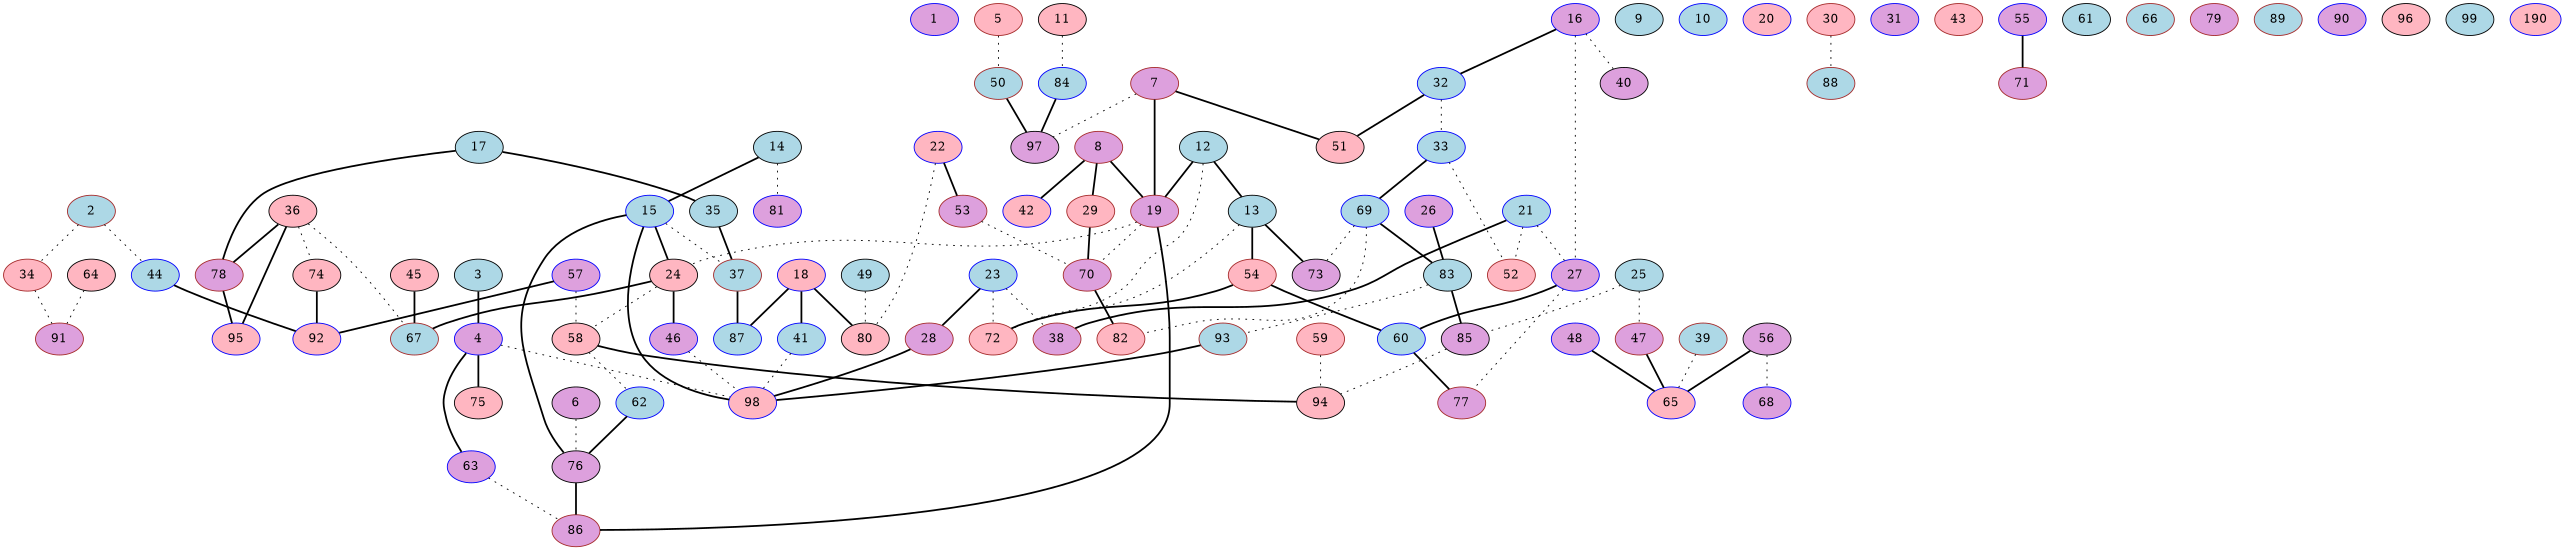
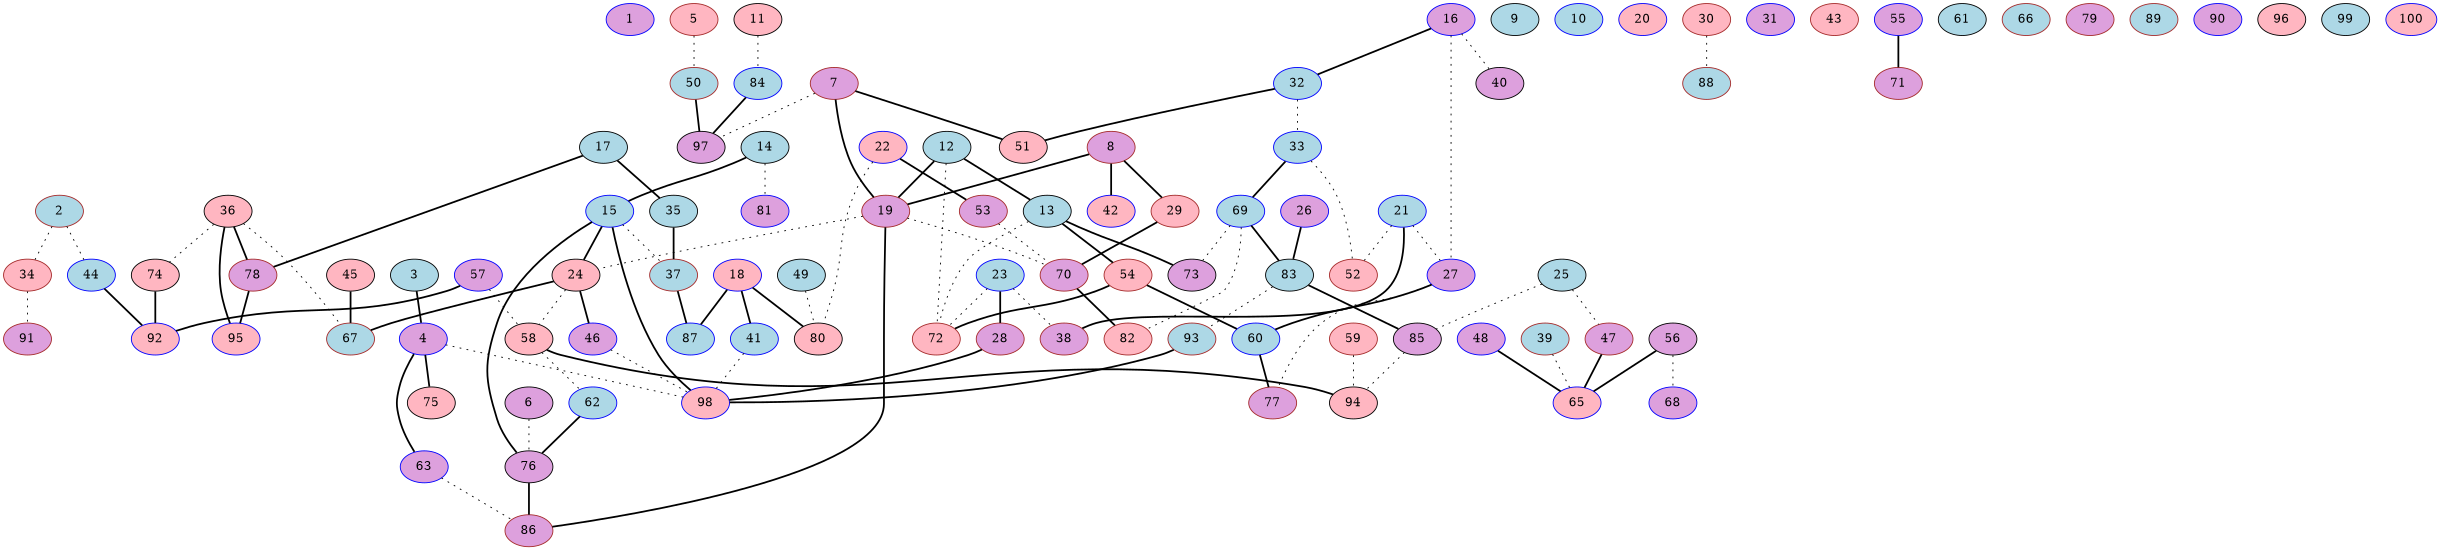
(2536, 20) -> (2411, 20)
(91, 275) -> none
